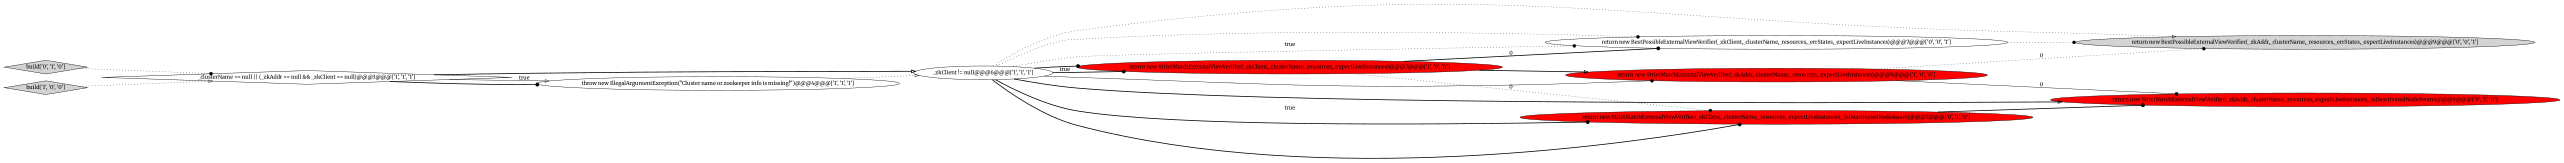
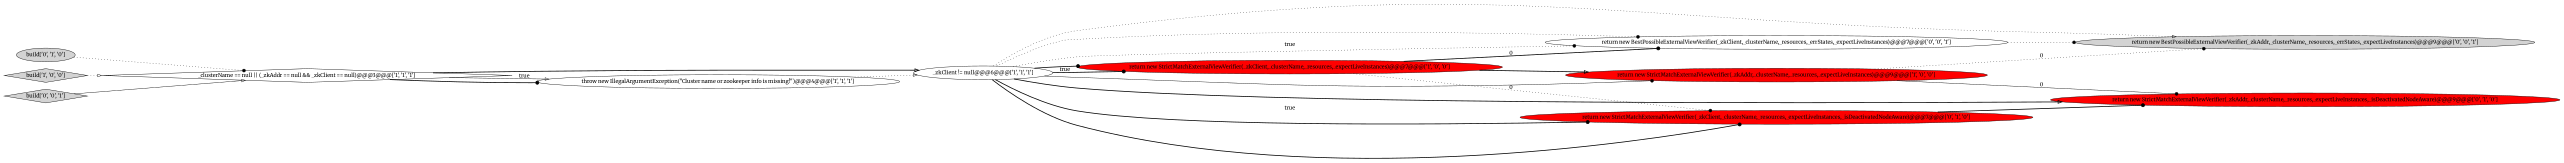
(46, 67) -> (46, 55)
none -> (46, 96)
